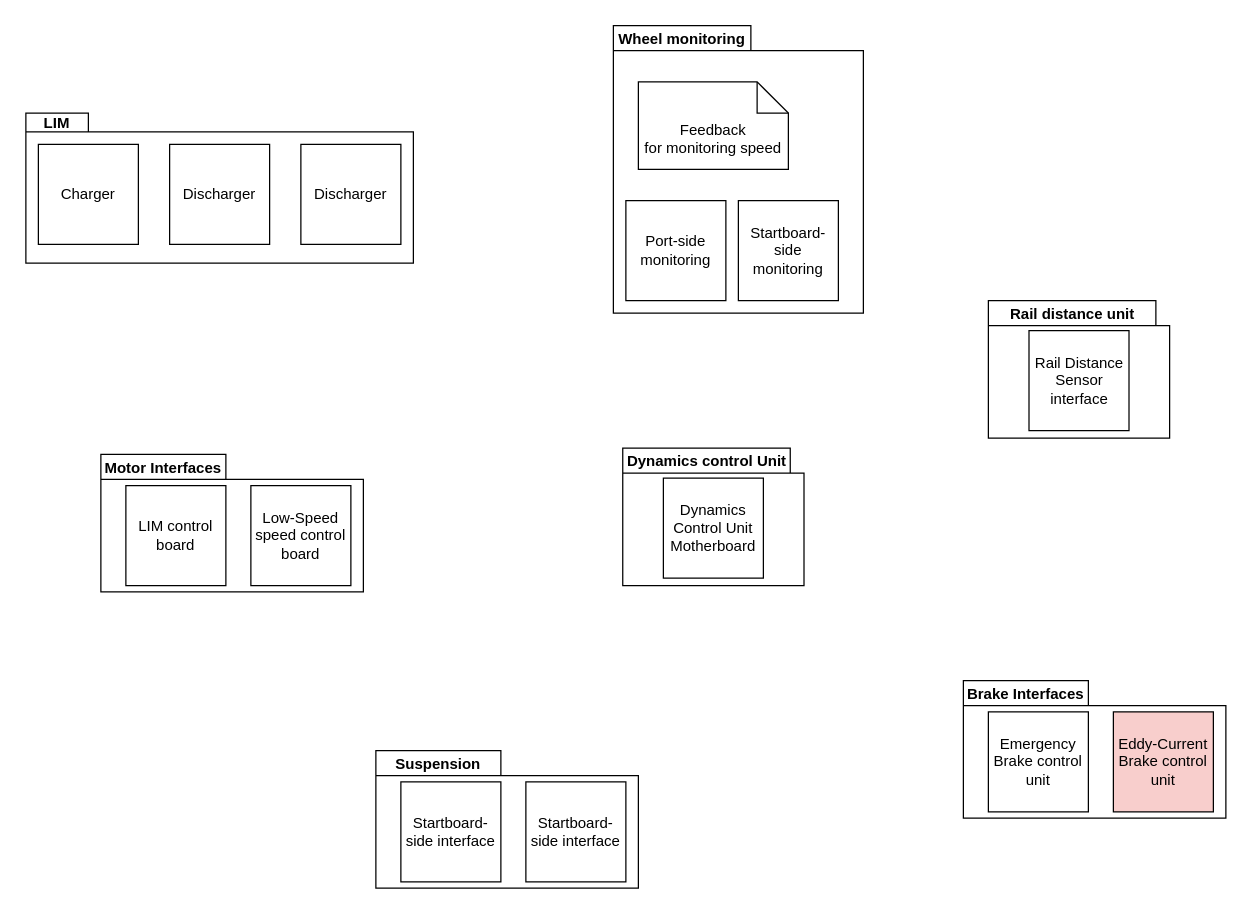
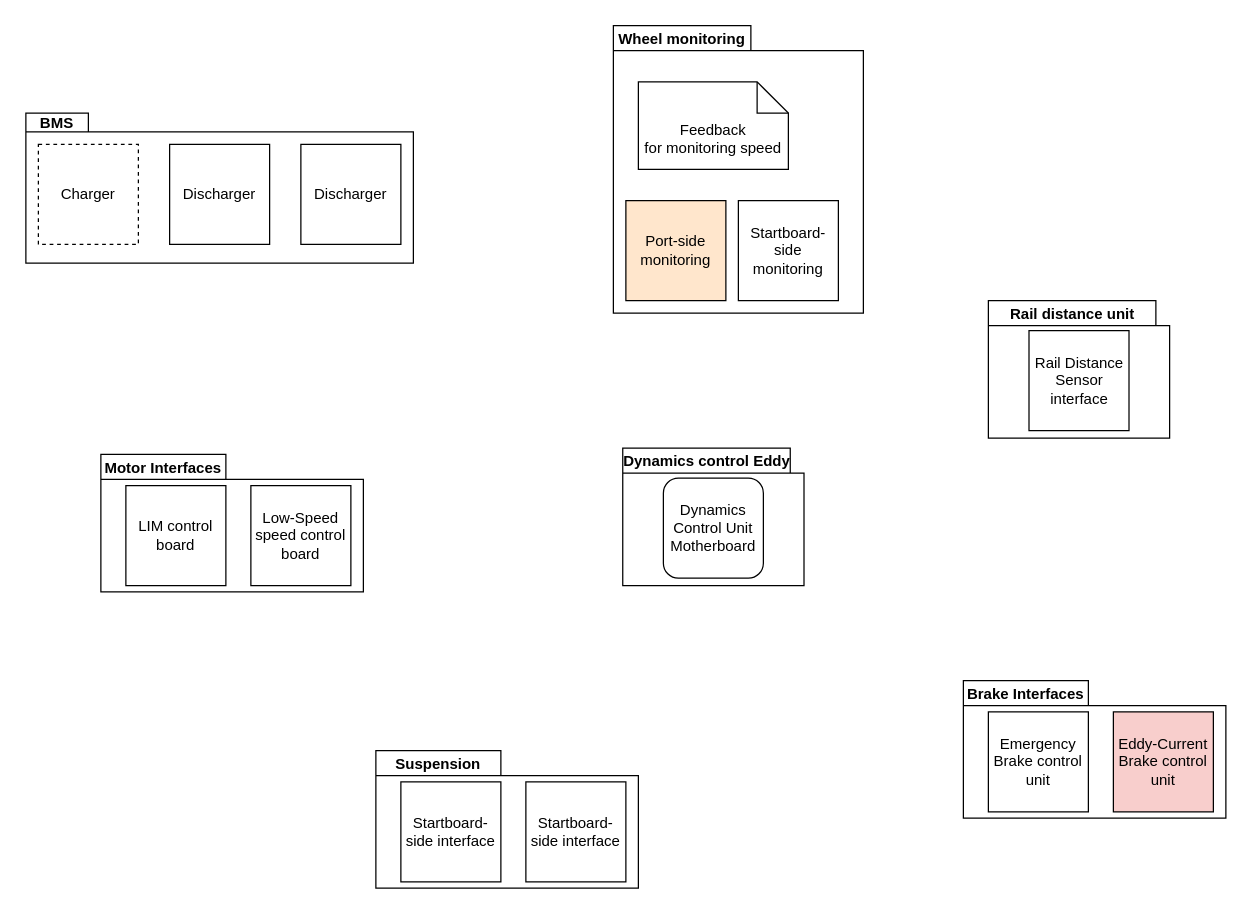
(56, 123) -> (56, 123)
(88, 194) -> (88, 194)
(676, 251) -> (676, 251)
(706, 461) -> (706, 461)
(713, 528) -> (713, 528)
